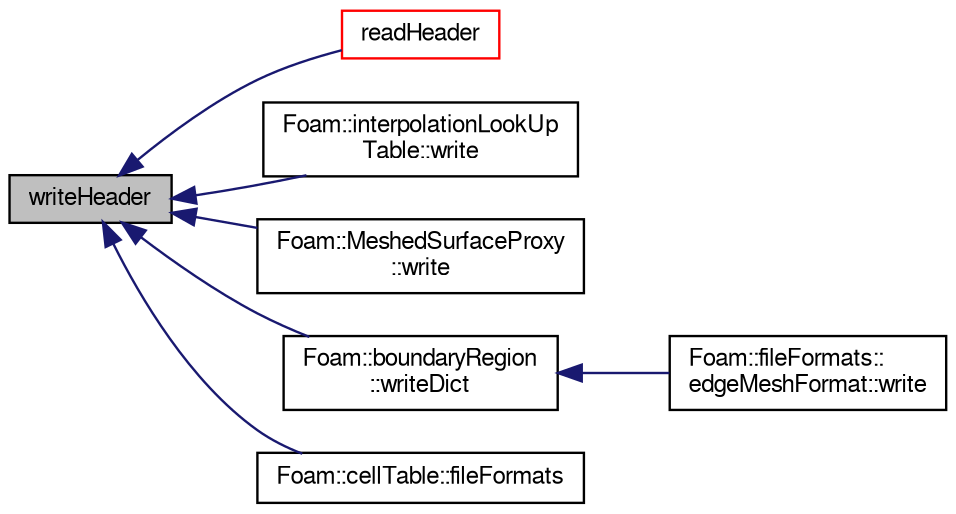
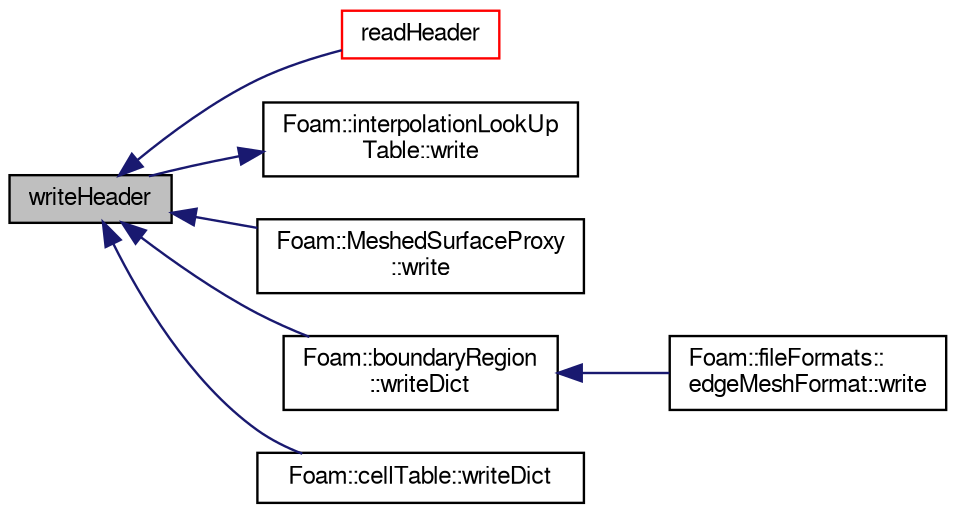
(251, 186) -> (194, 166)
(421, 478) -> (421, 478)
